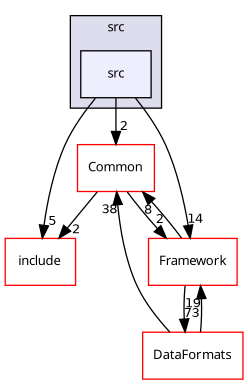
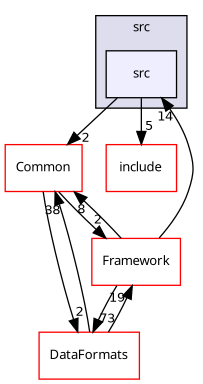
(171, 158) -> (192, 175)
(82, 210) -> (56, 256)
